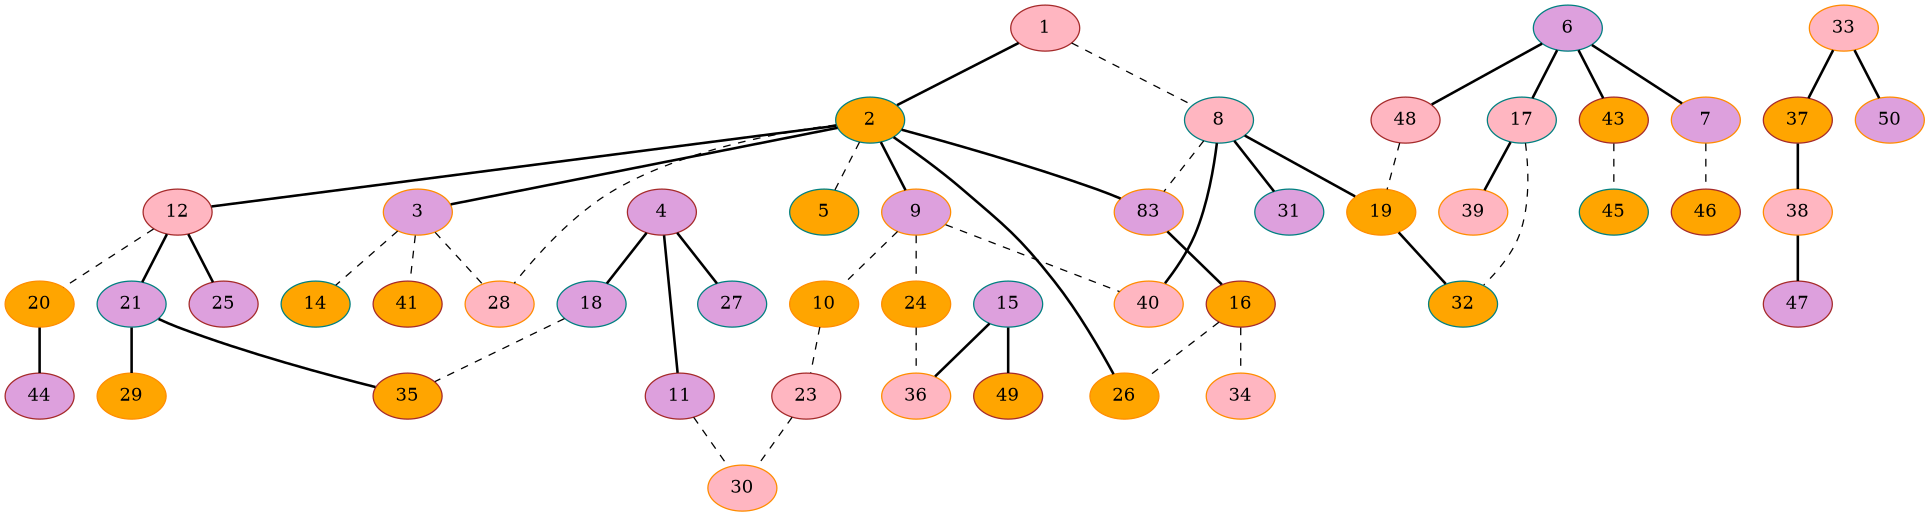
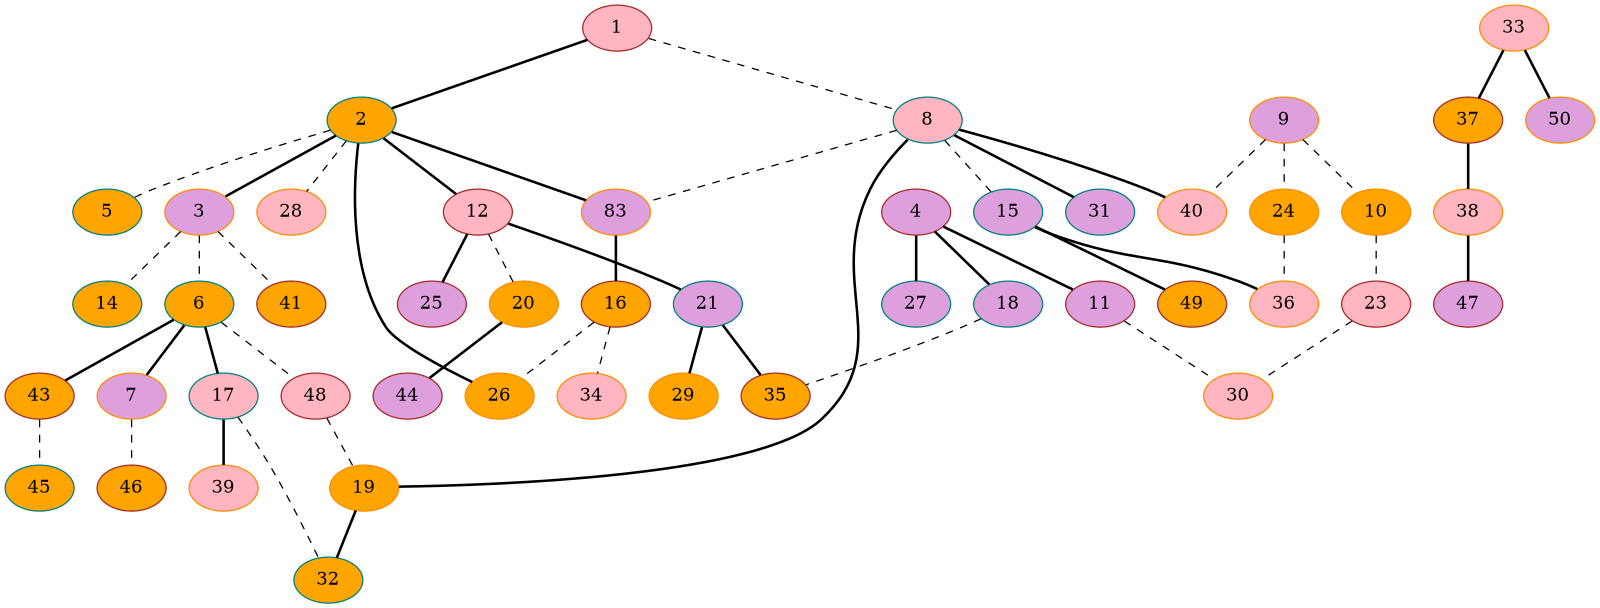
(1568, 28) -> (199, 304)
(1487, 74) -> (258, 350)
(893, 166) -> none
none -> (968, 166)
(459, 258) -> (199, 258)
